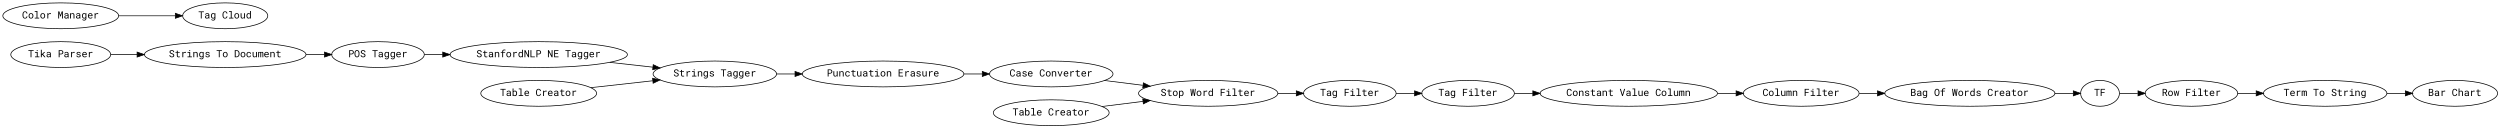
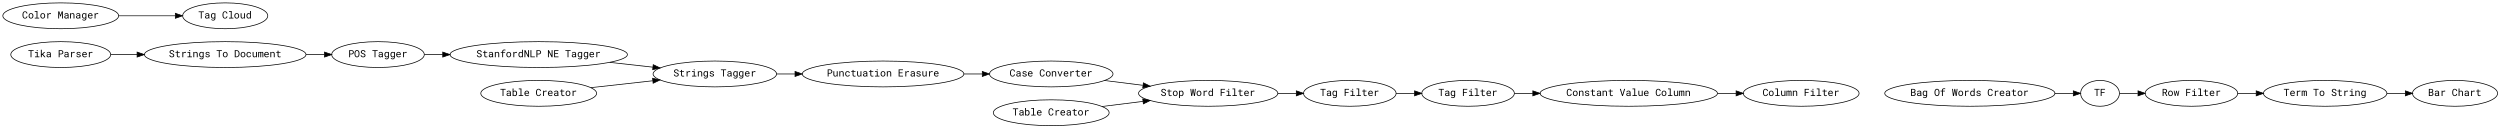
(1868, 93) -> none
